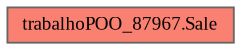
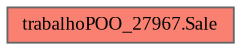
(121, 25) -> (121, 25)
